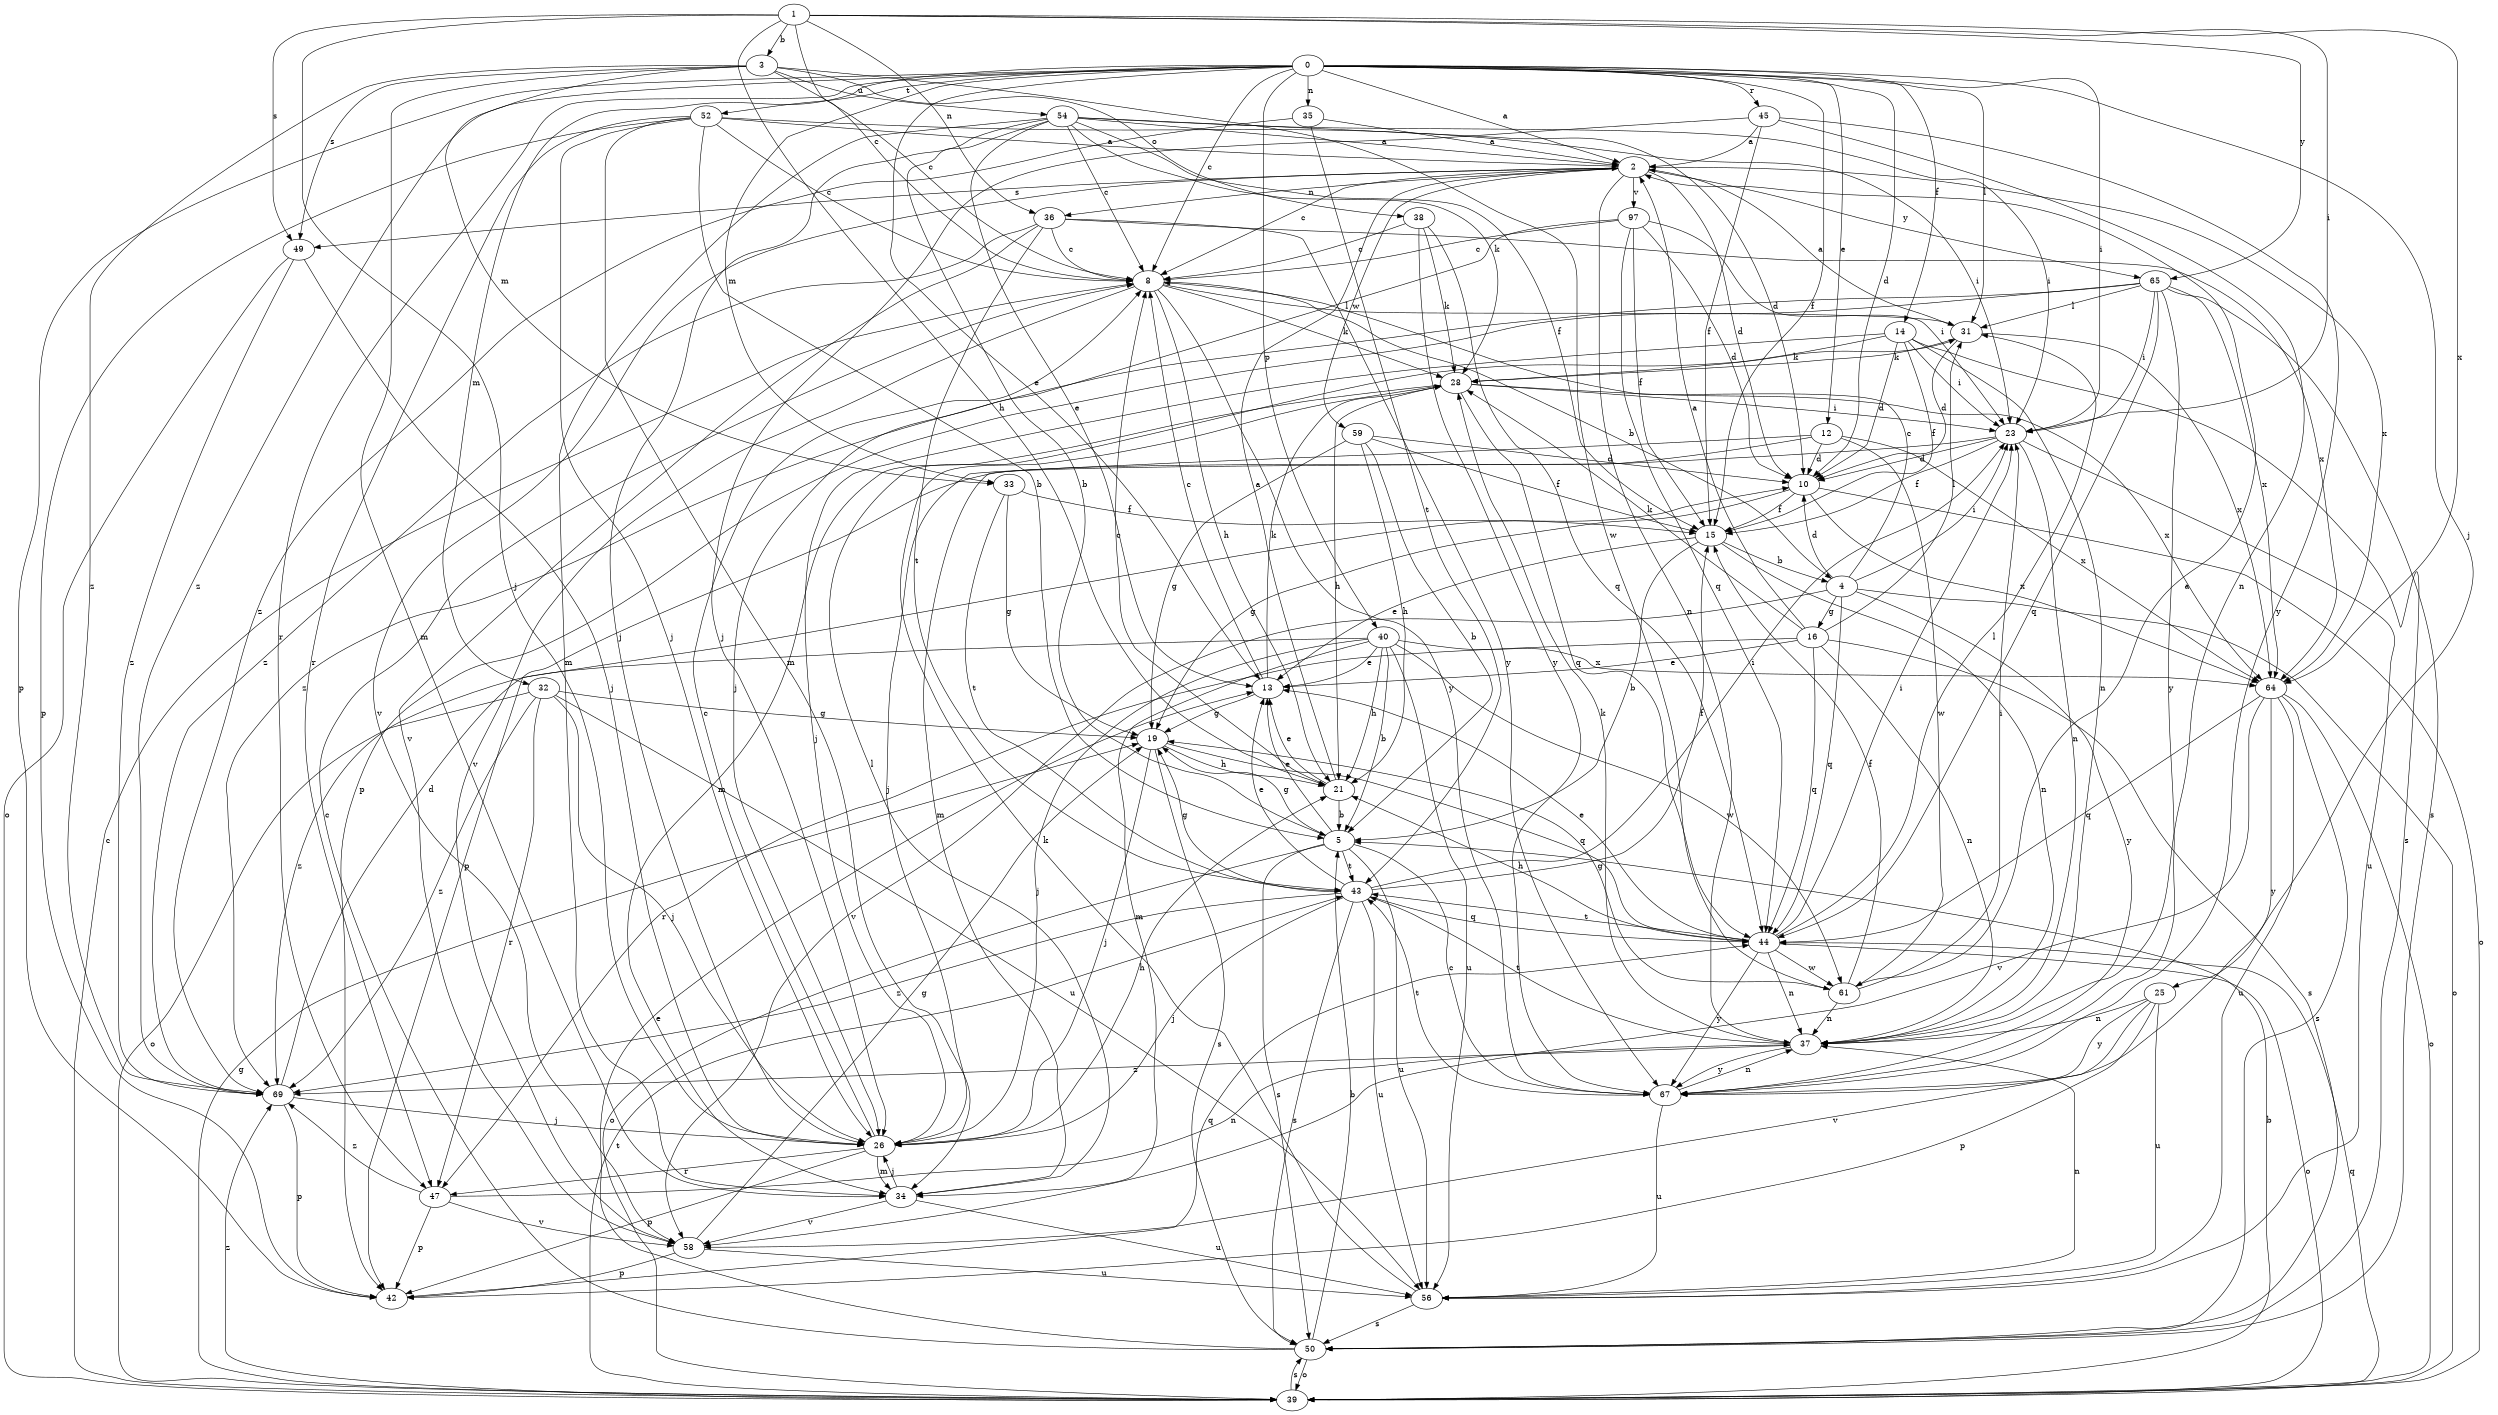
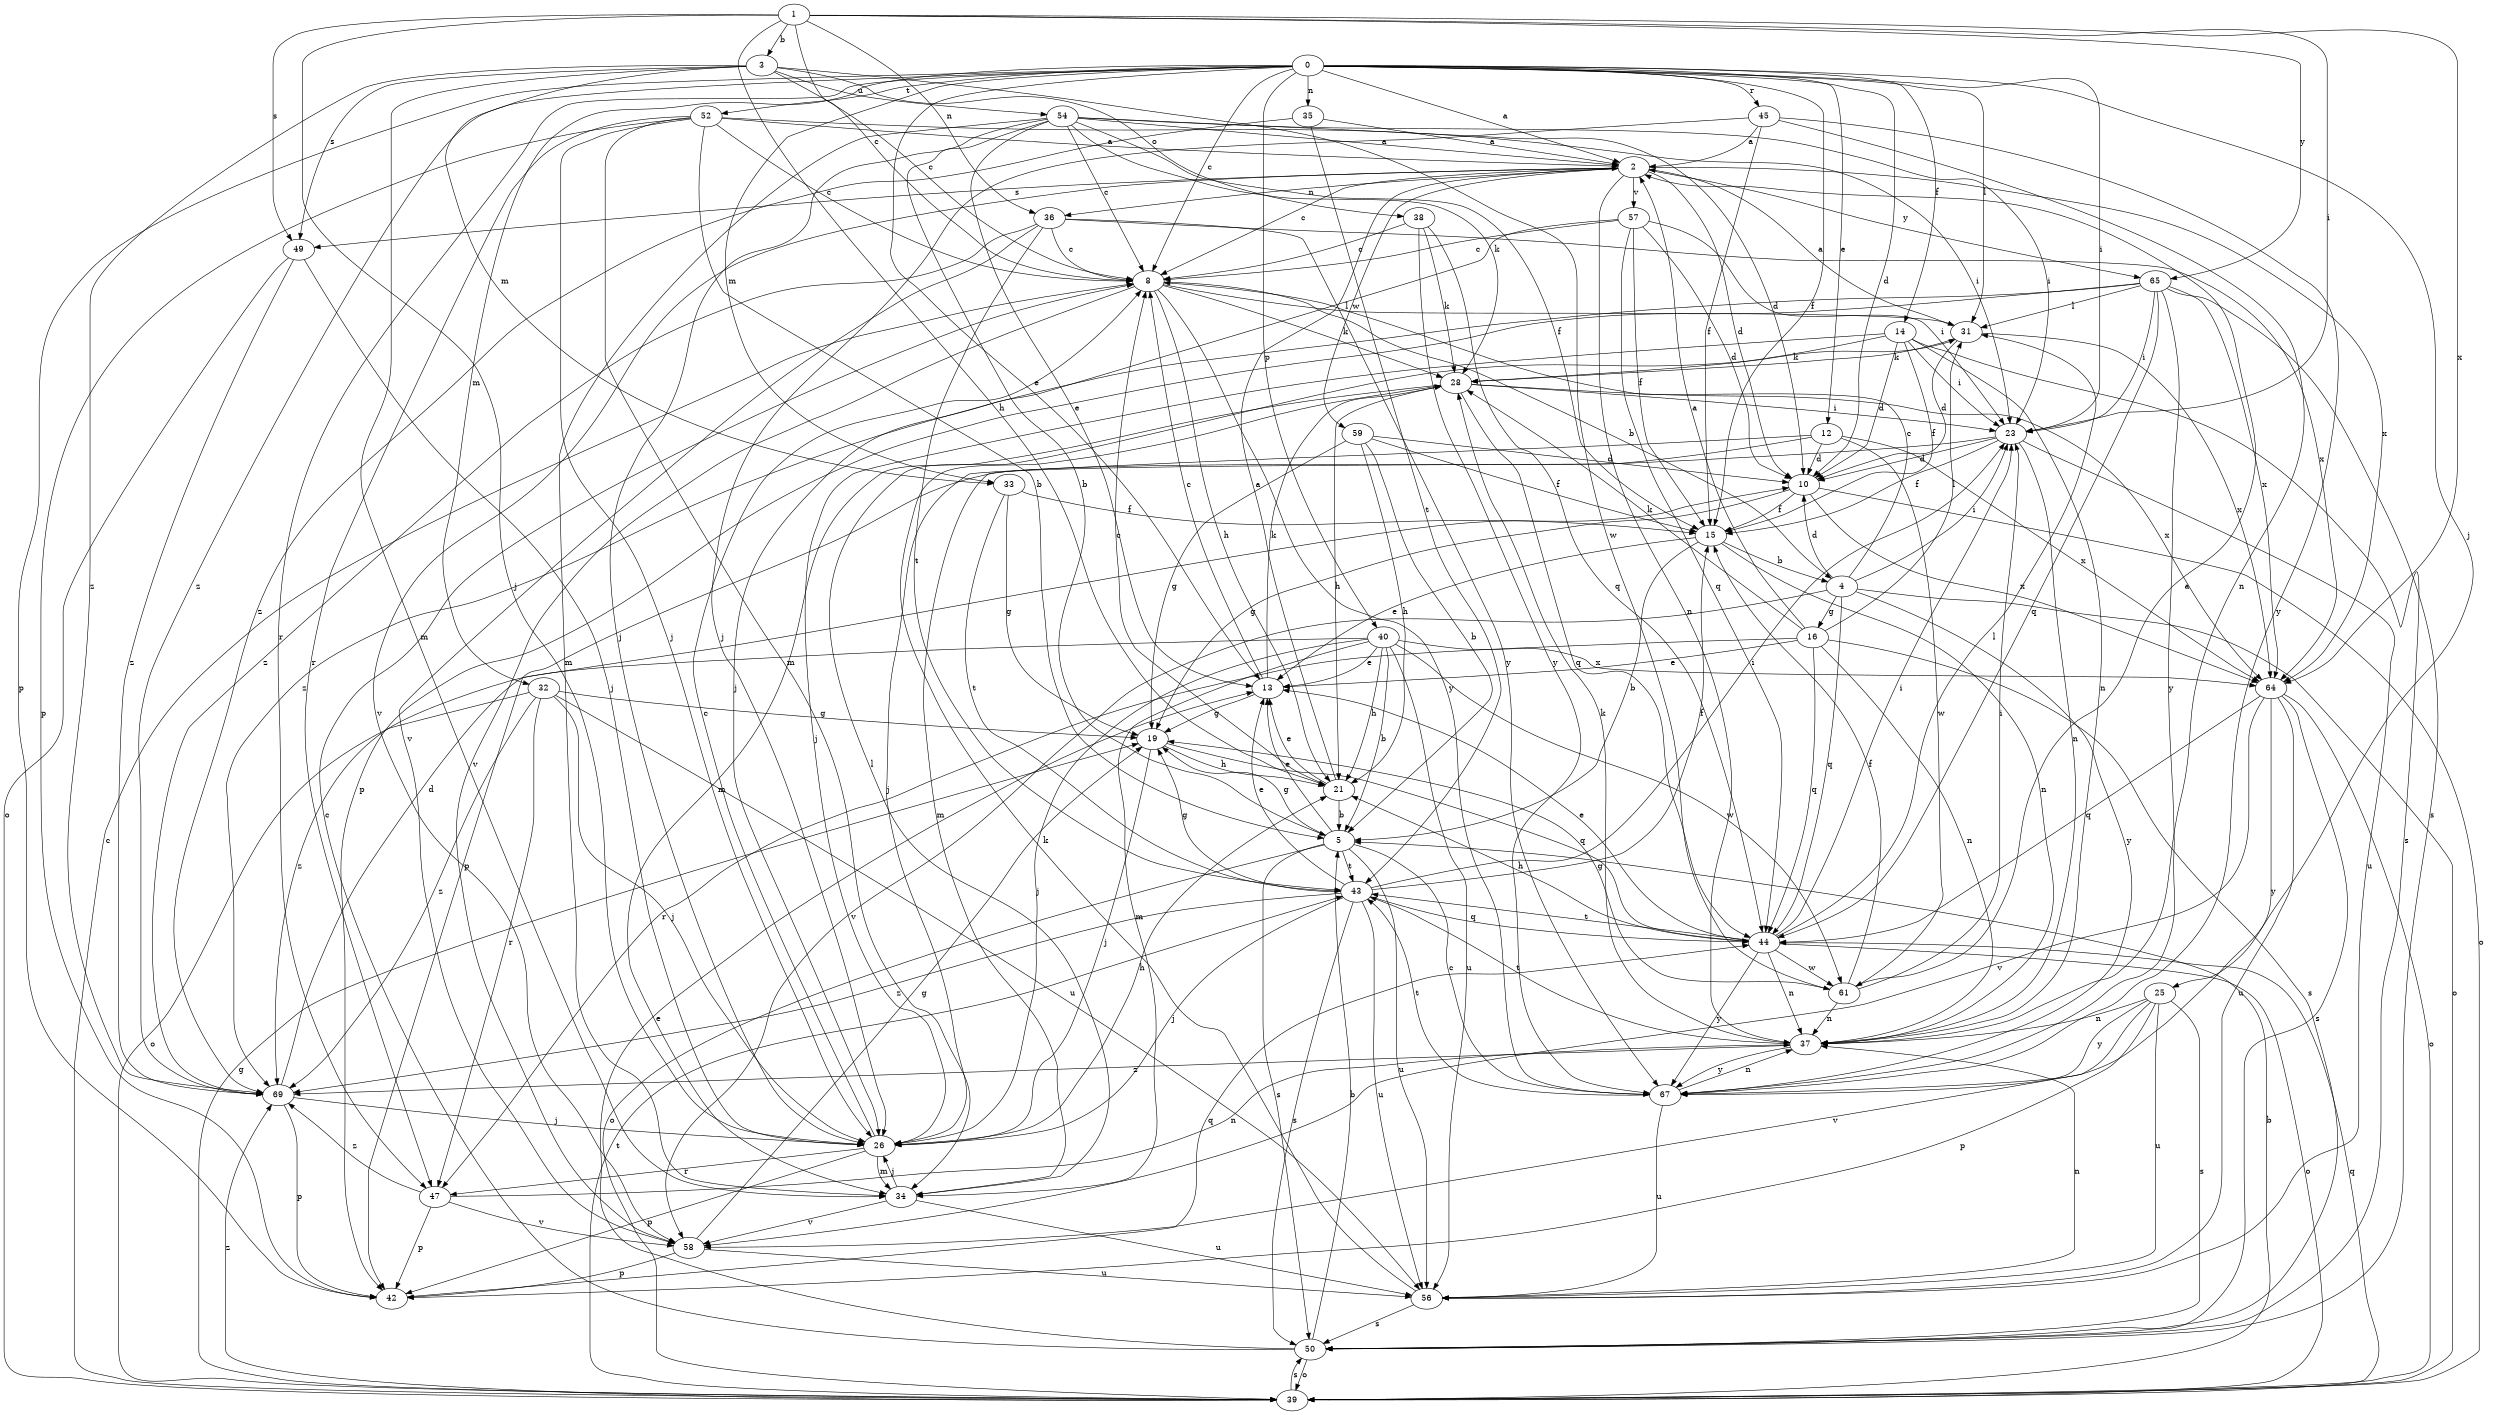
(1634, 218) -> (1634, 218)
(1210, 1056) -> (2011, 1331)
